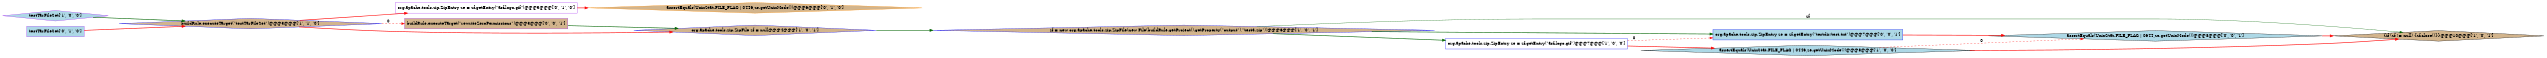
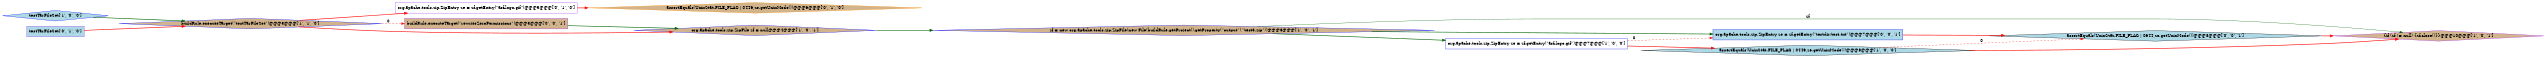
(55, 16) -> (55, 16)
(2439, 36) -> (2439, 36)
